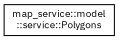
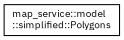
(59, 20) -> (62, 20)
